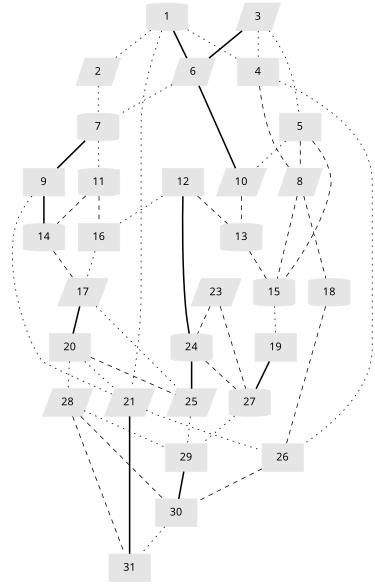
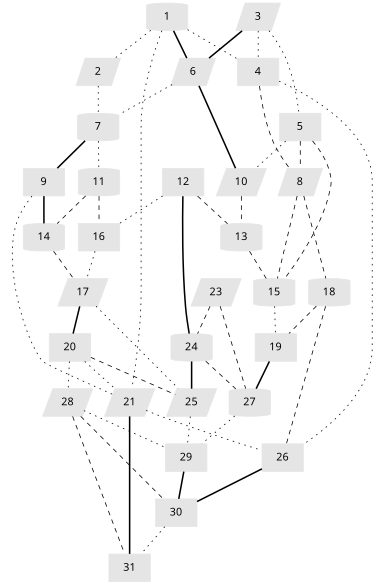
none -> (303, 320)
(229, 485) -> (229, 485)
